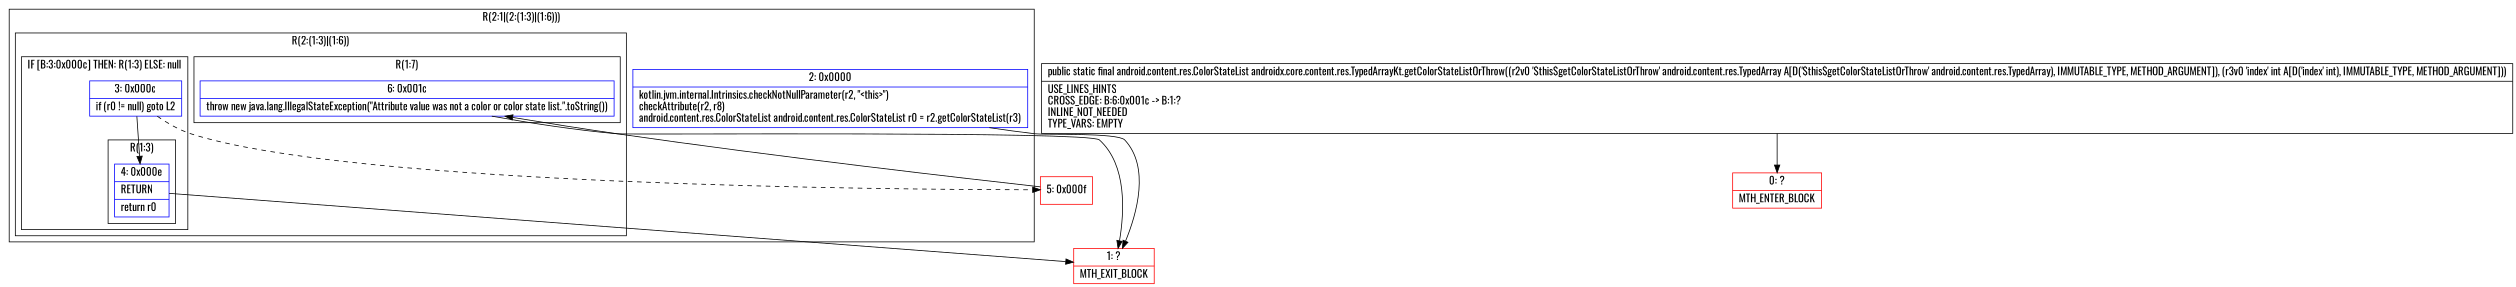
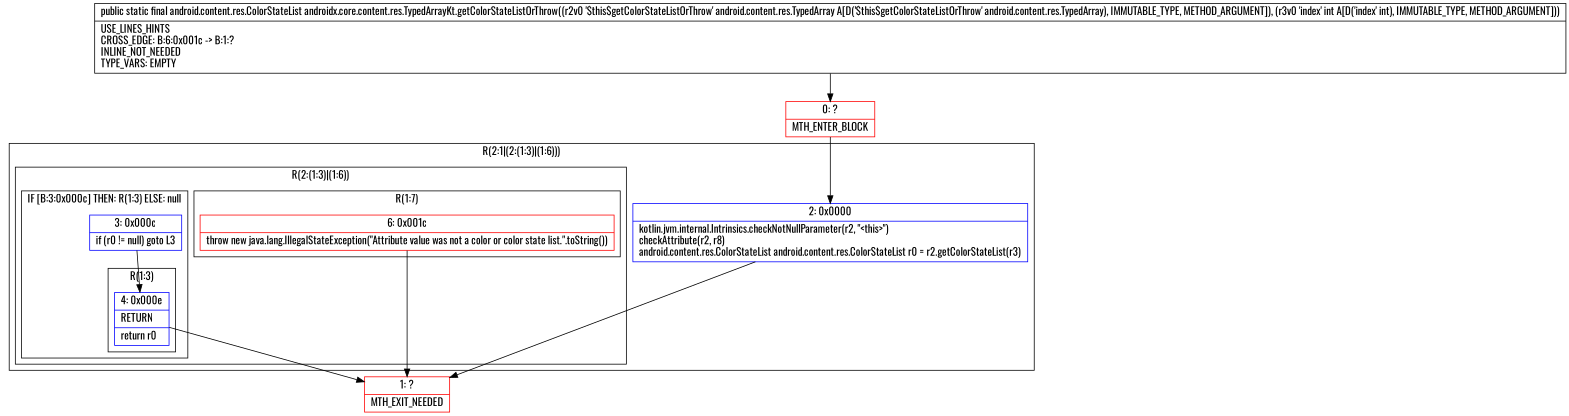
(407, 99) -> (407, 233)
(136, 107) -> (136, 241)
none -> (830, 166)
(1066, 191) -> none
(1114, 274) -> (407, 403)
